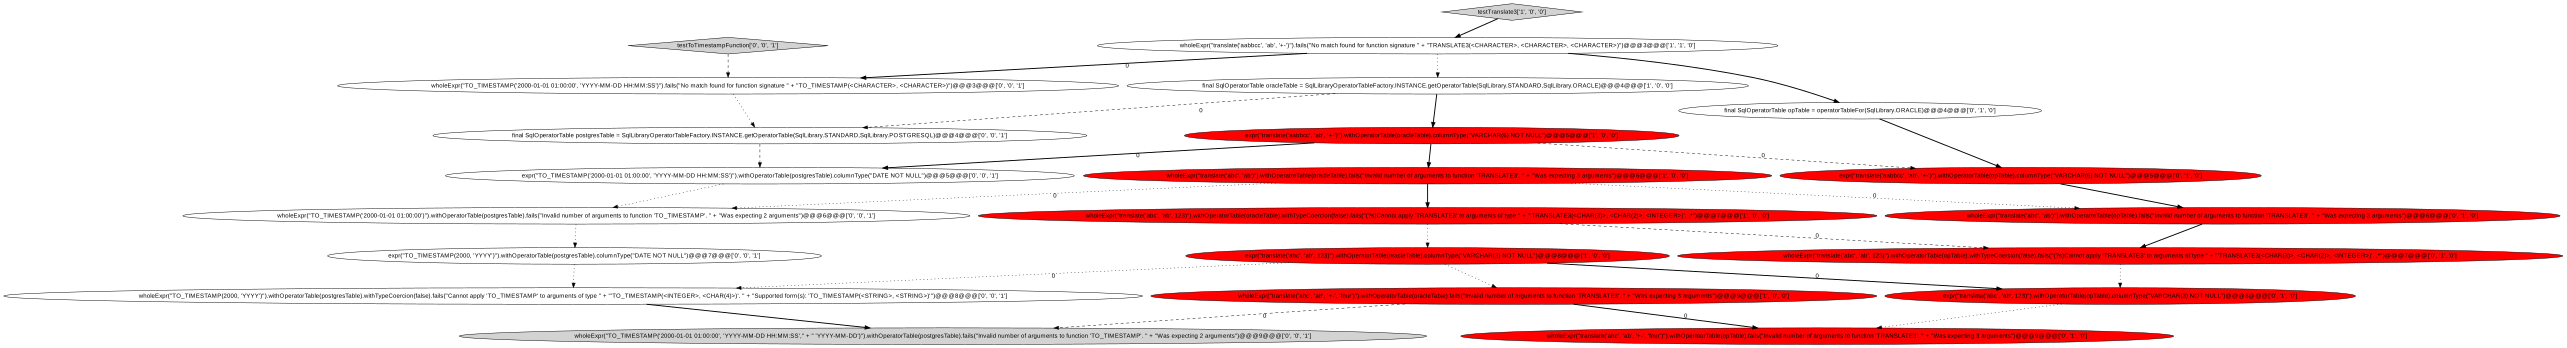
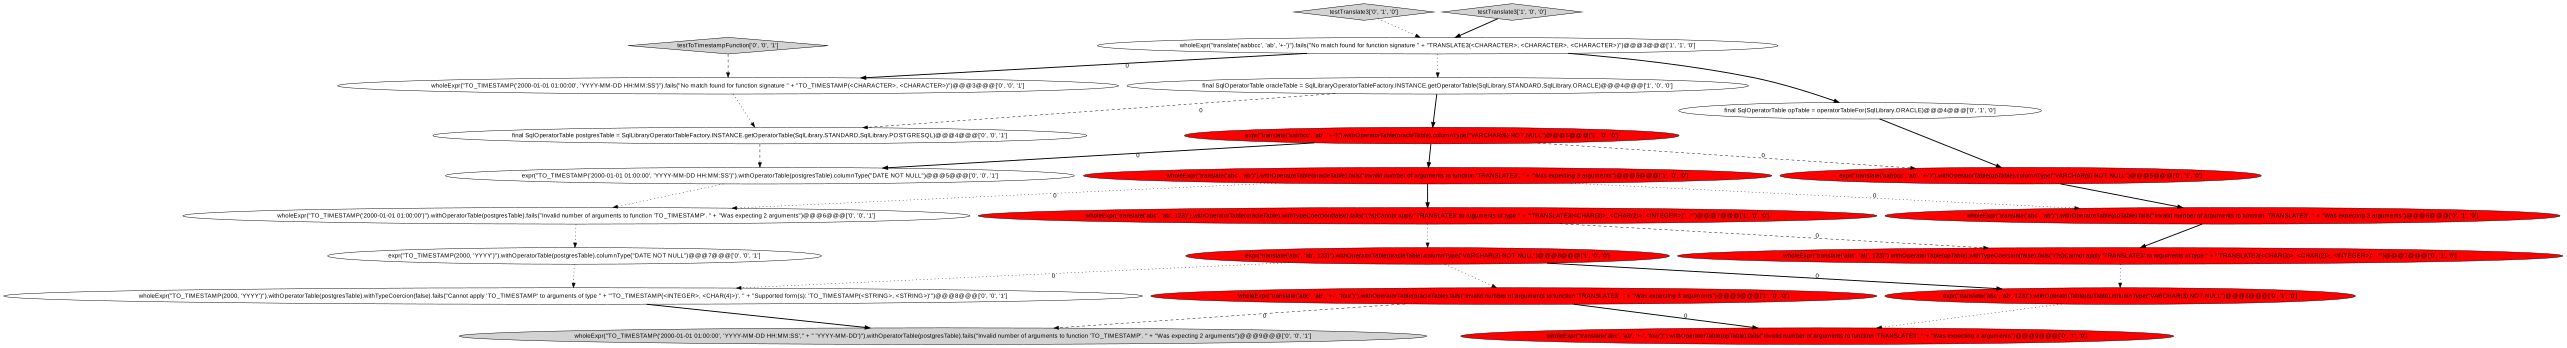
none -> (1364, 12)
